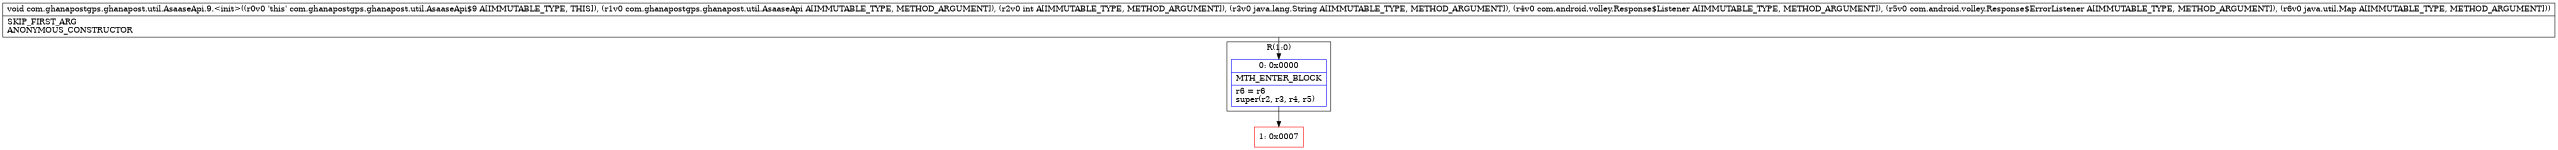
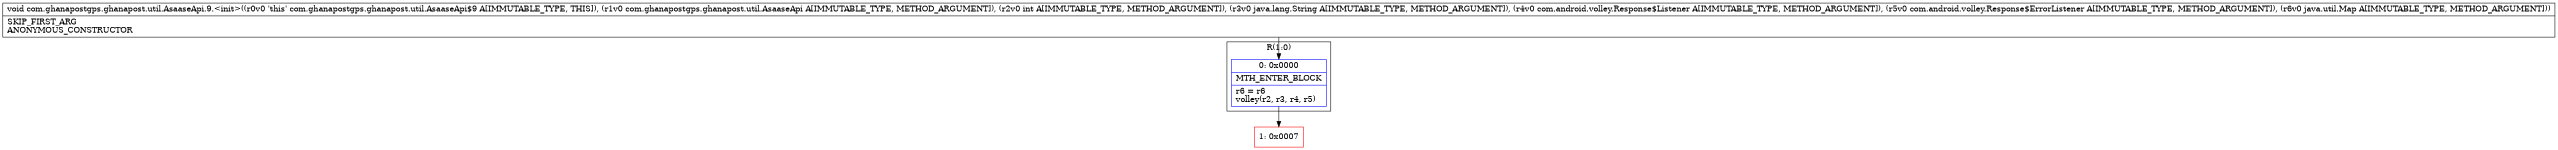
(1276, 100) -> (1276, 100)
